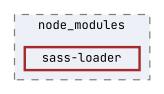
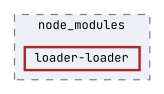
(82, 59) -> (82, 59)
